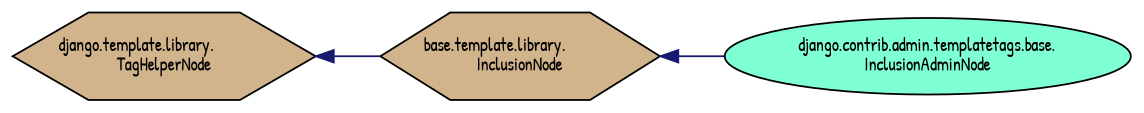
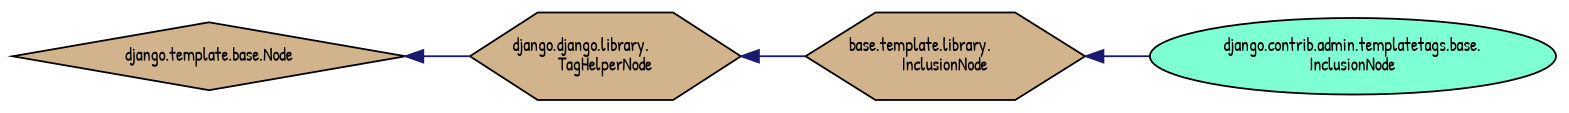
(164, 56) -> (605, 56)
none -> (209, 56)
(928, 56) -> (1353, 56)
